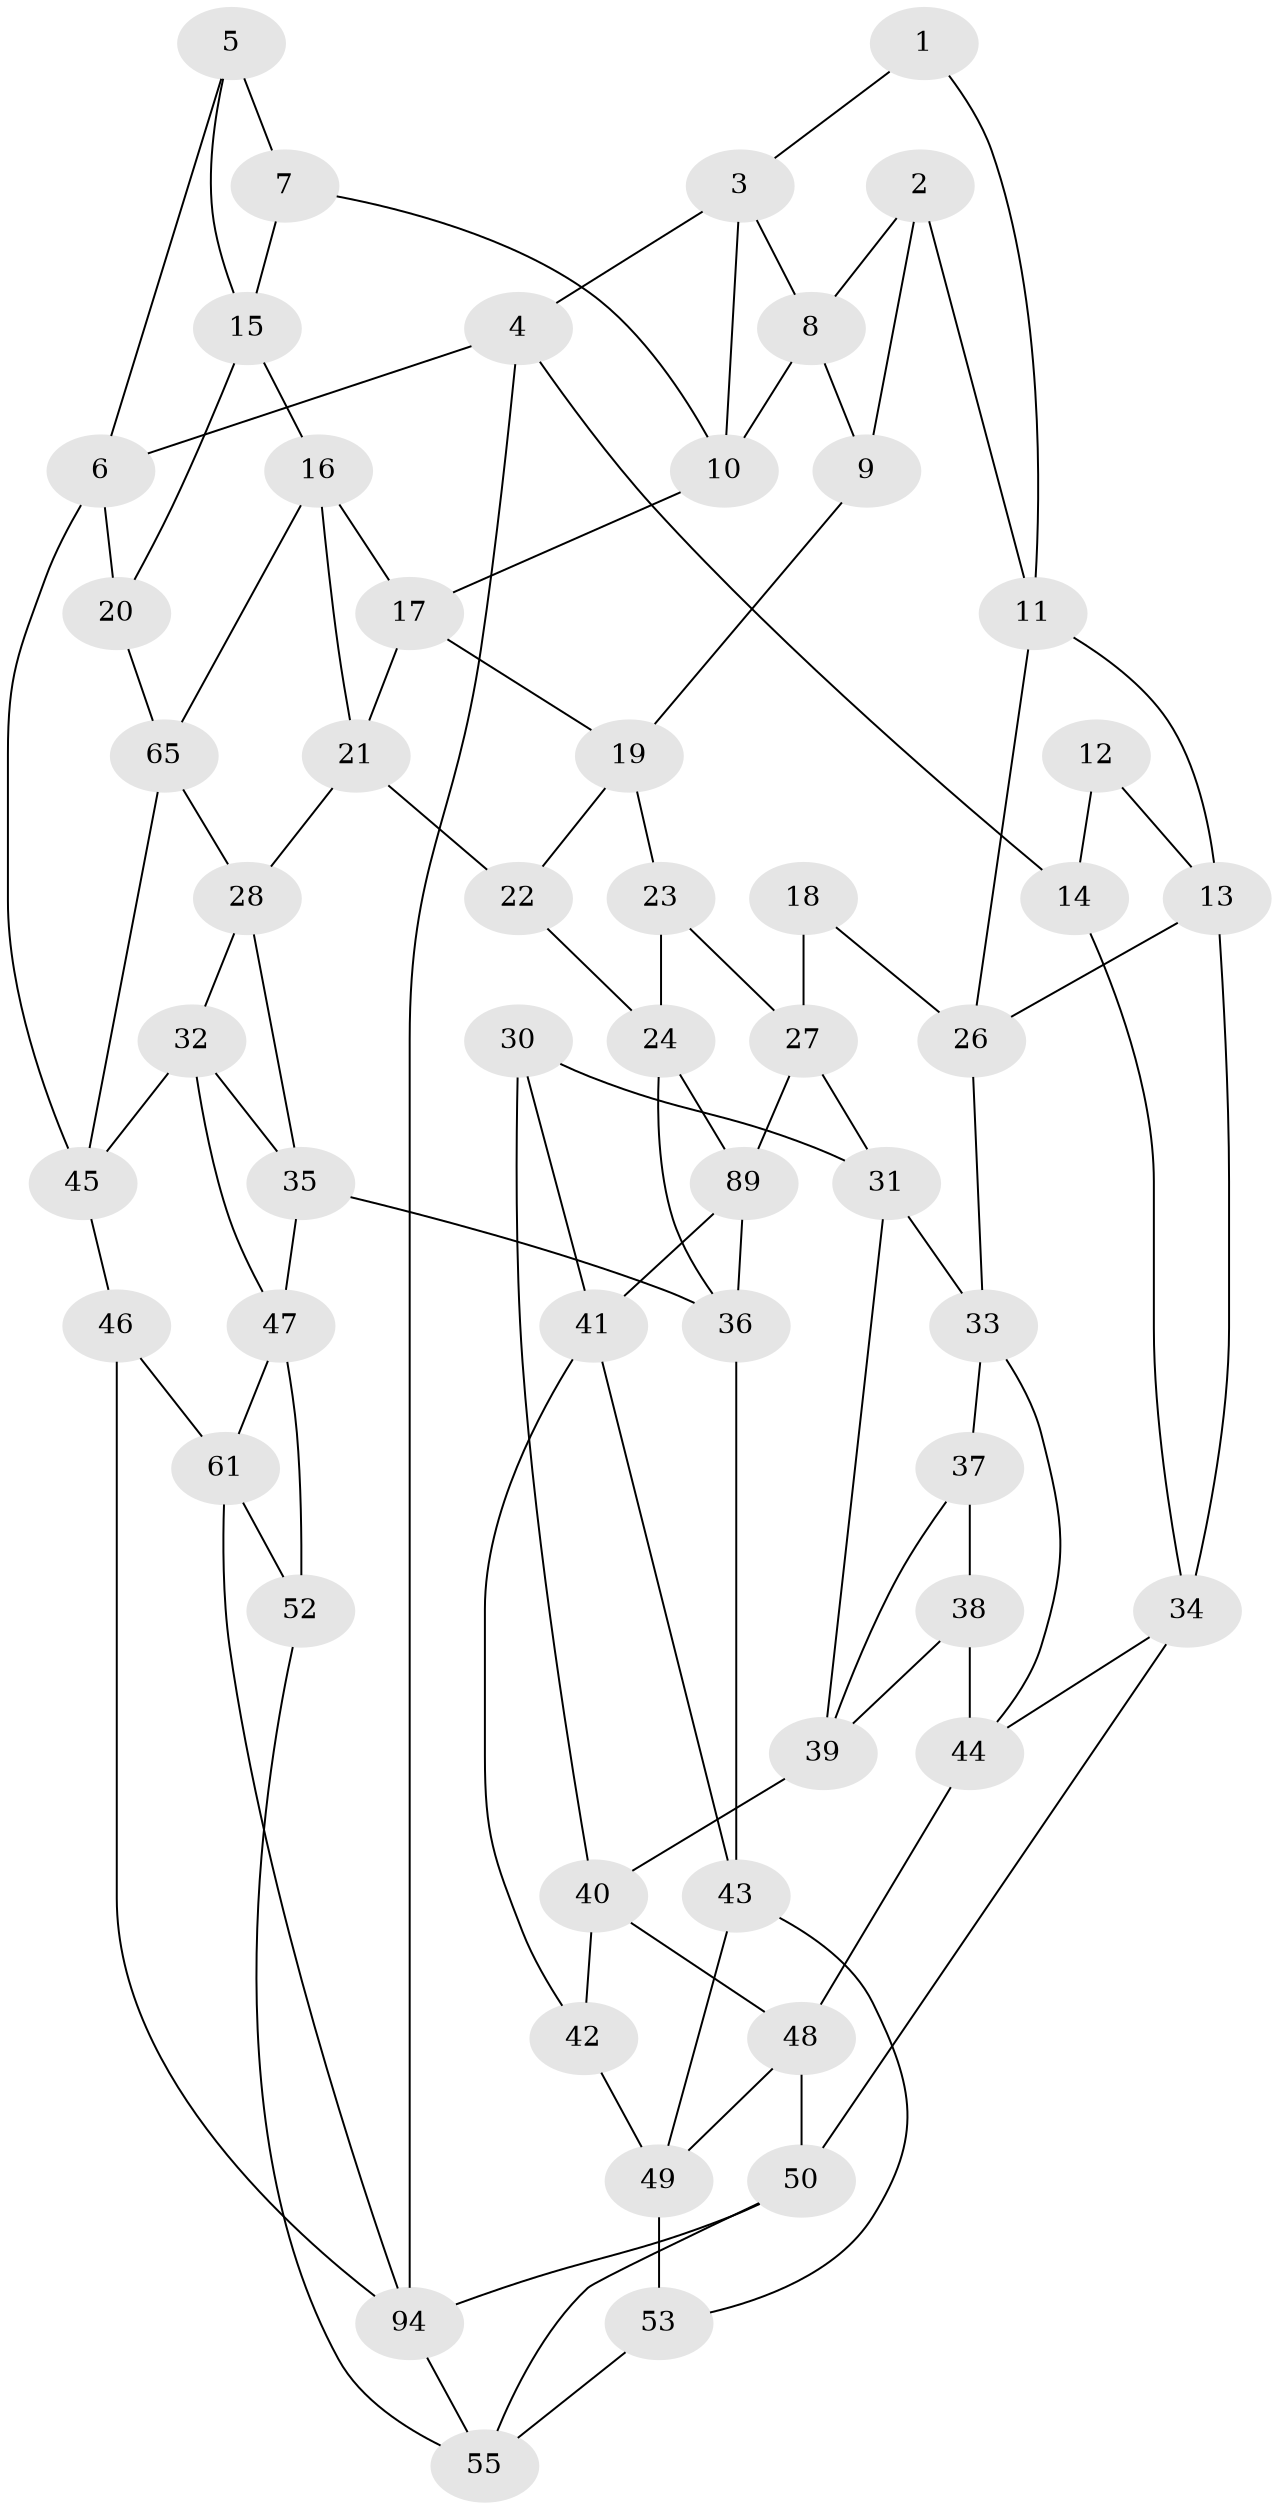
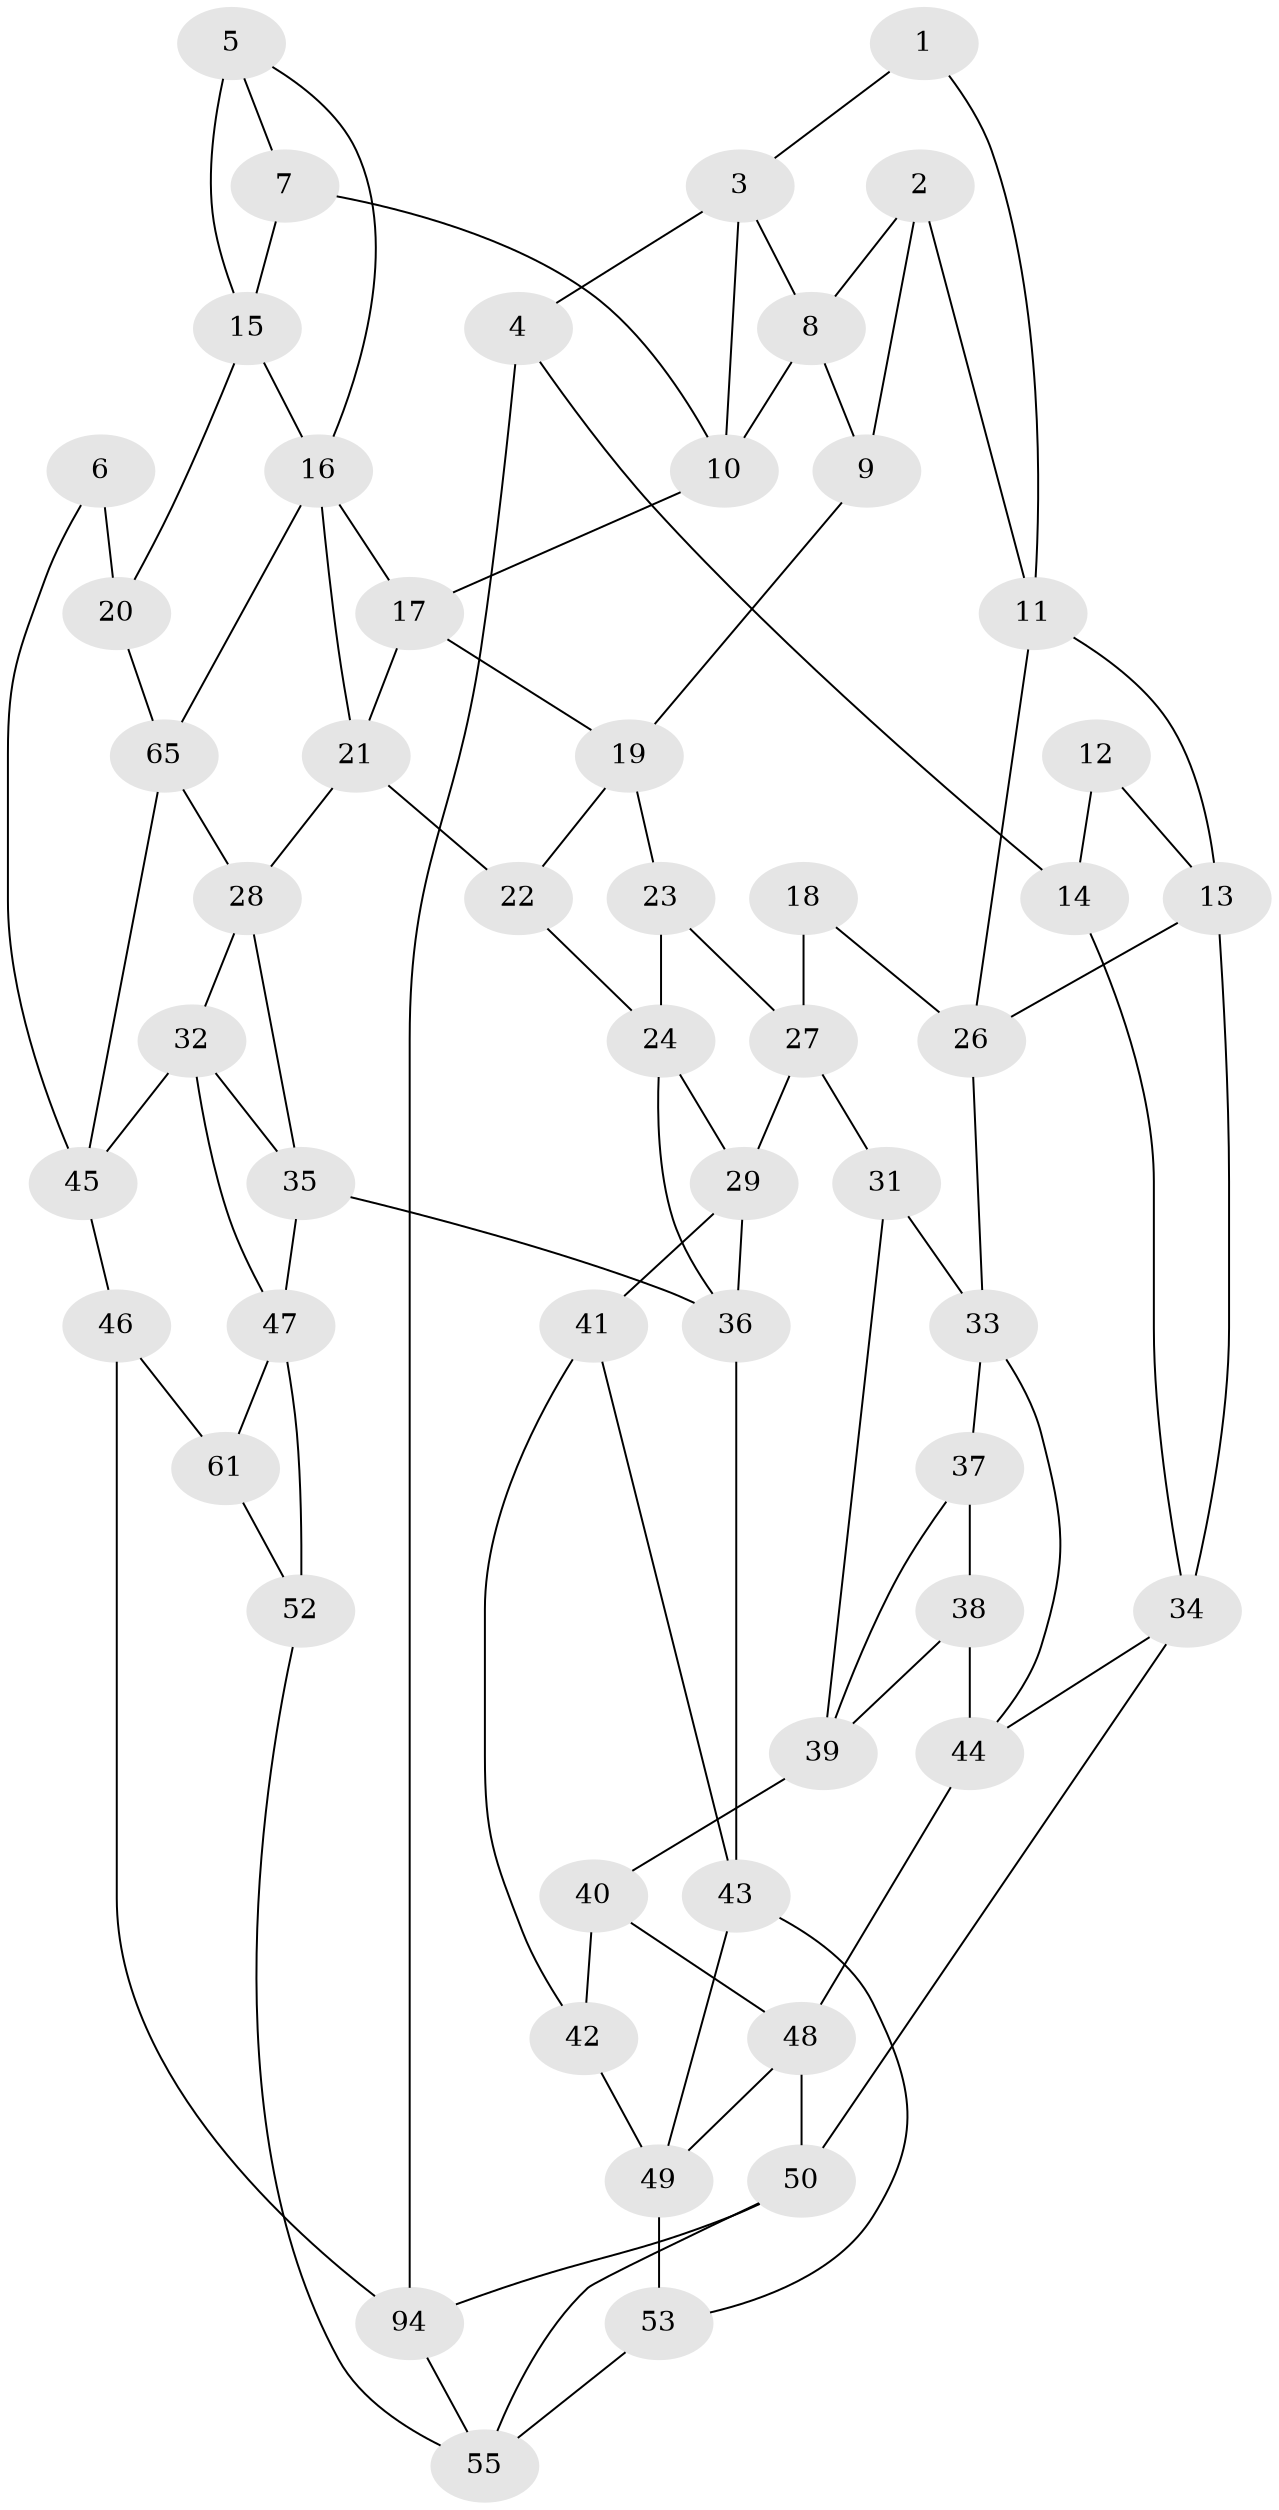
(166, 257) -> (375, 235)
(310, 400) -> none
(519, 1041) -> none
(744, 1184) -> (744, 1184)
(282, 1902) -> none
